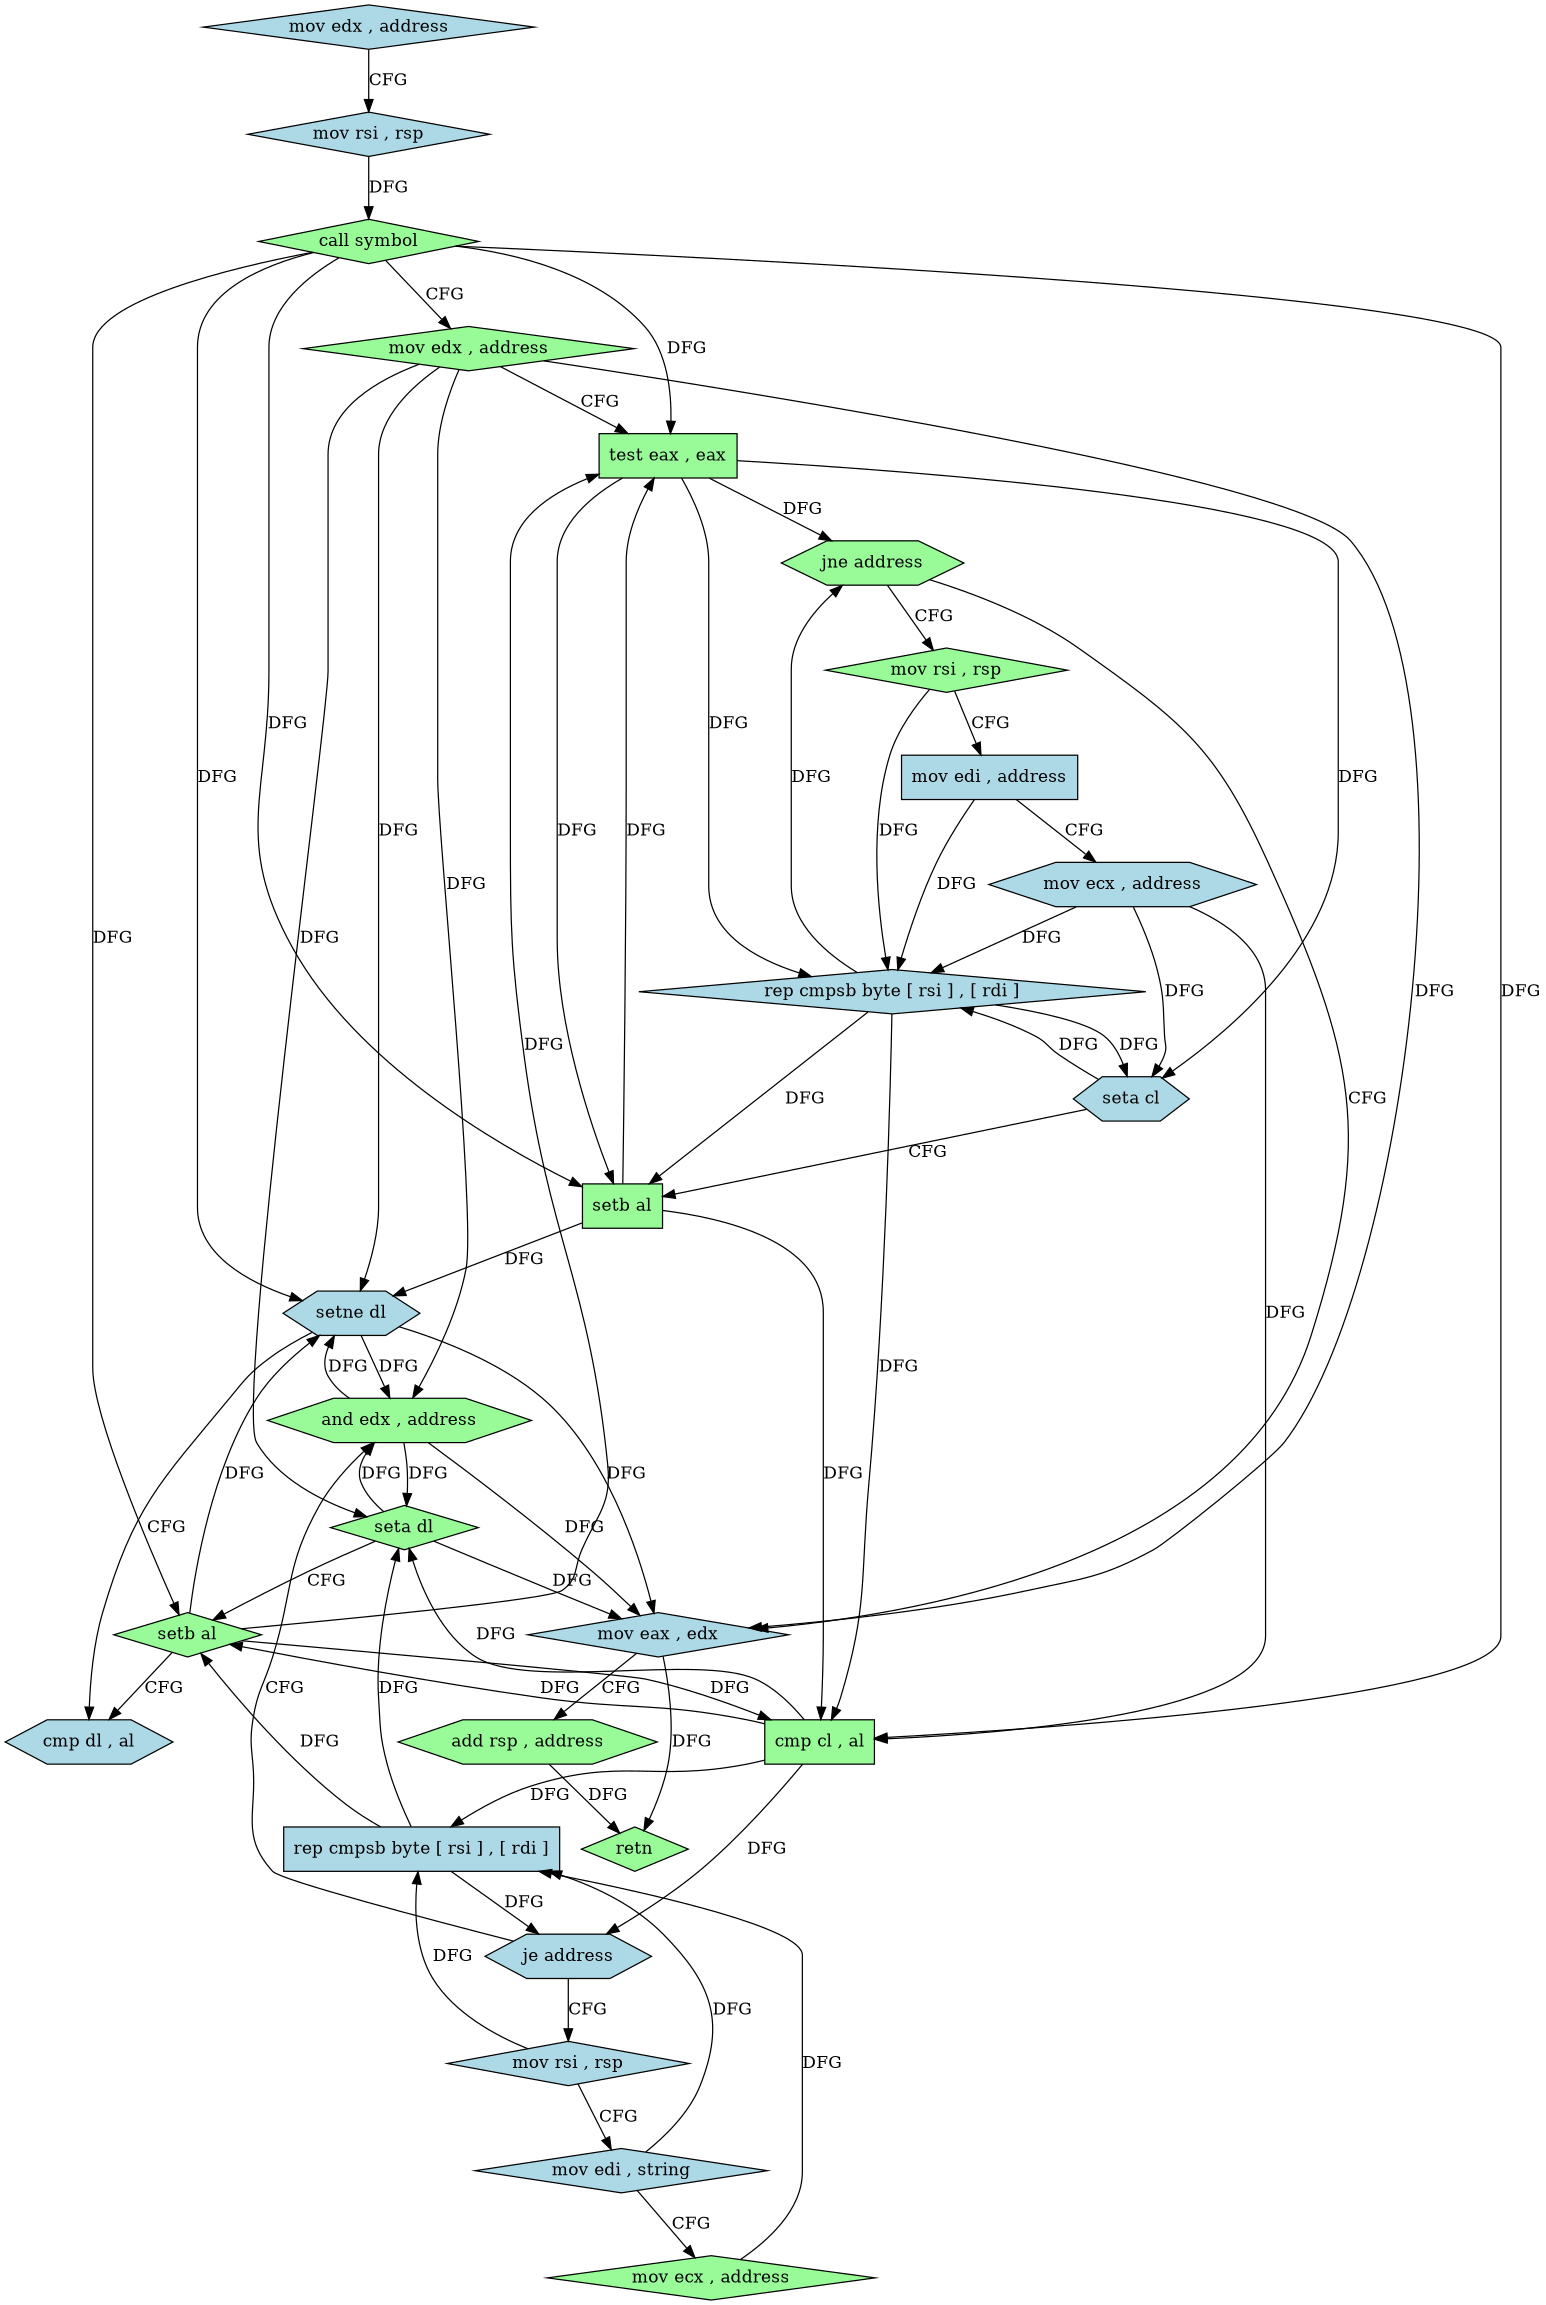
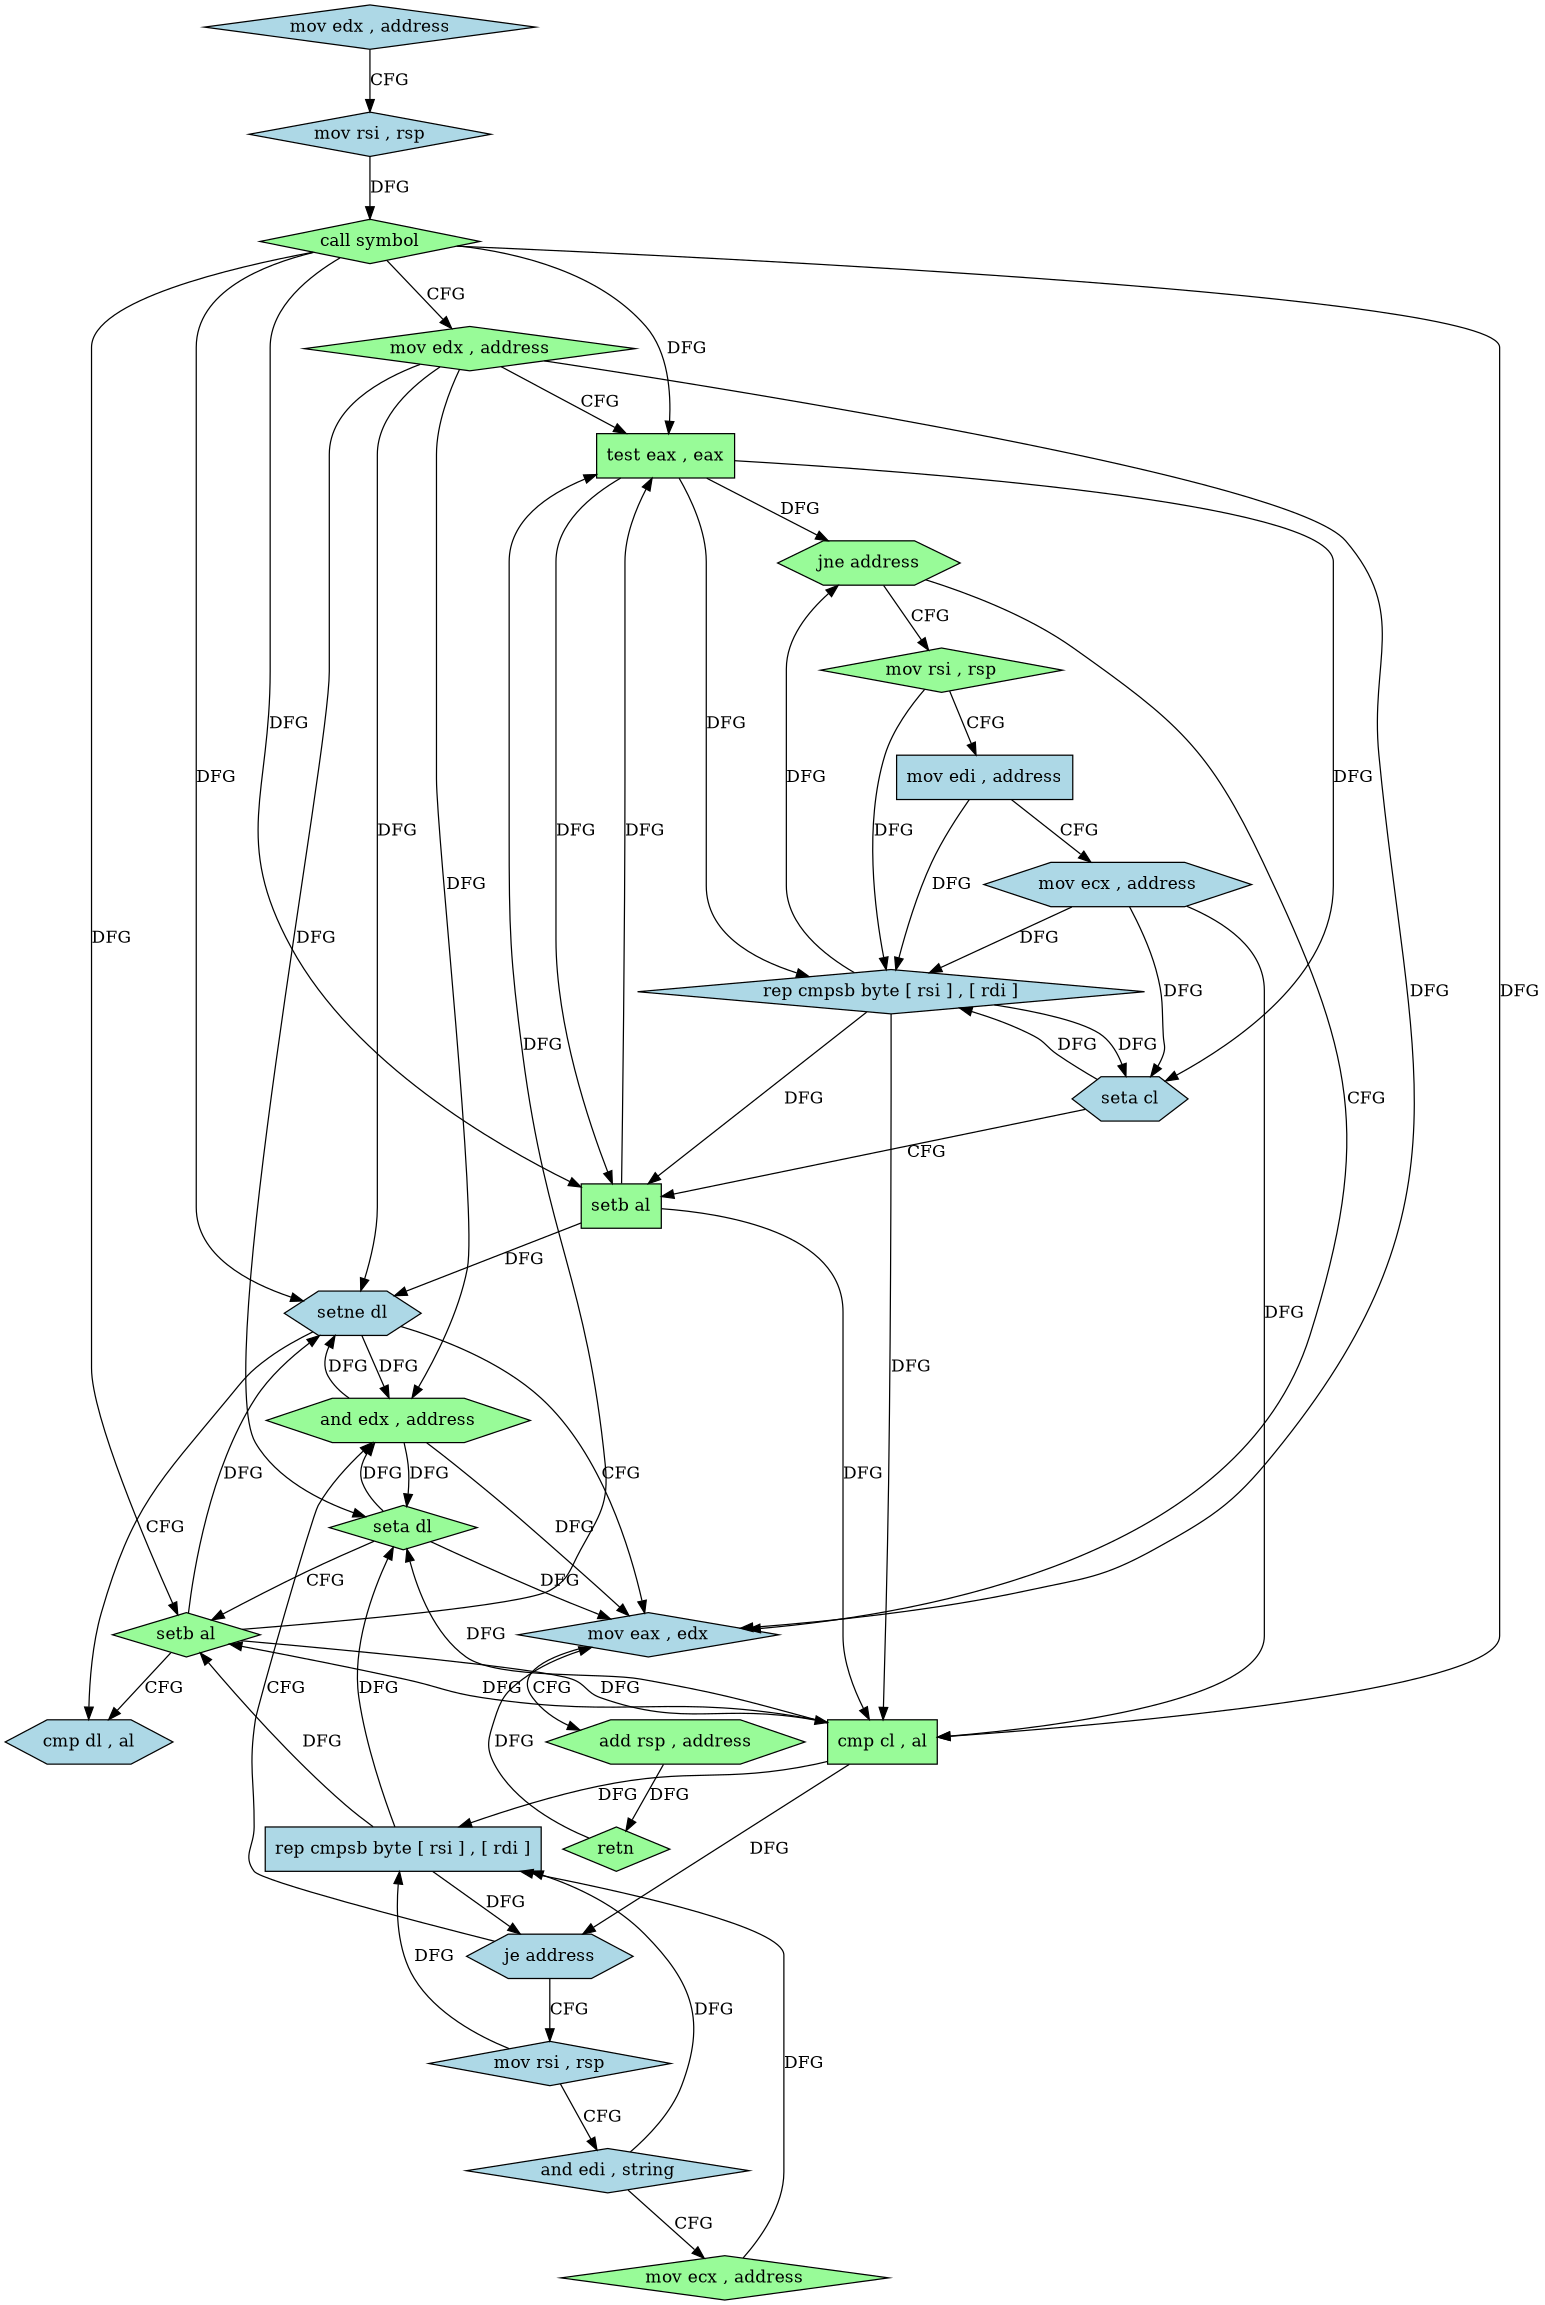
(627, 1474) -> (621, 1474)
(671, 1739) -> (489, 1746)
(621, 2171) -> (608, 2171)
